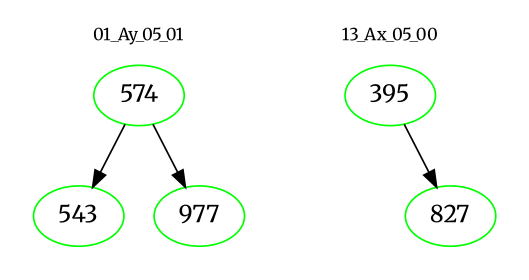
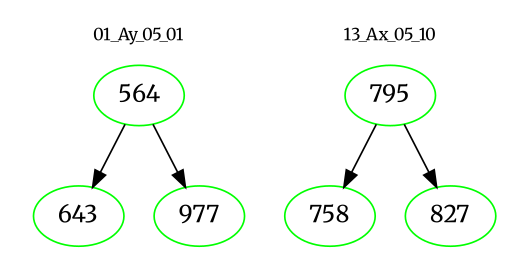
(390, 36) -> (390, 36)
(139, 95) -> (139, 95)
(390, 95) -> (390, 95)
(79, 216) -> (79, 216)
none -> (330, 216)
